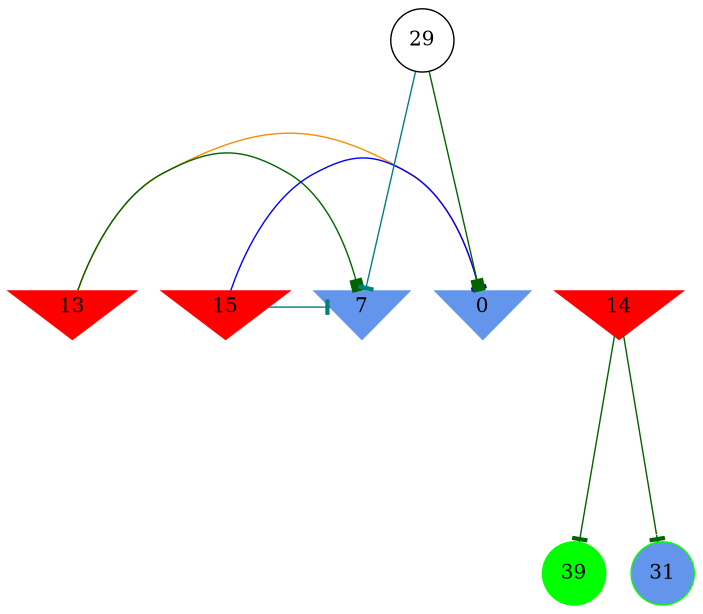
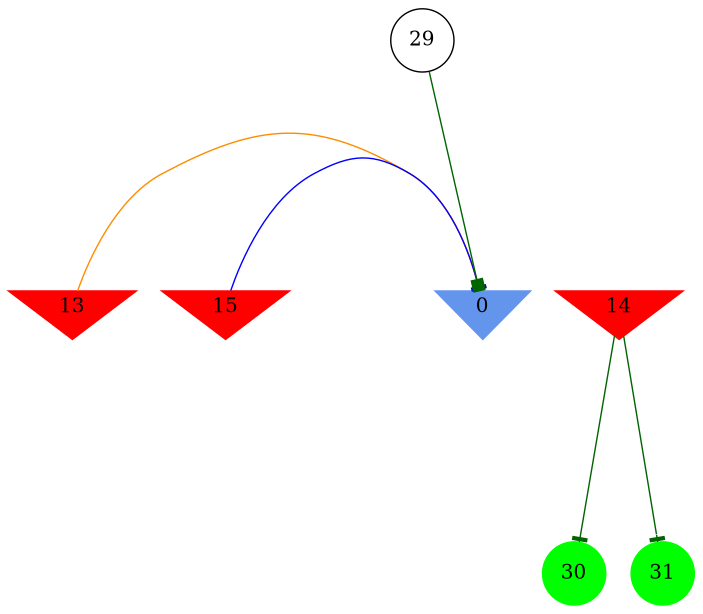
(362, 307) -> none
(574, 573) -> (574, 573)
(663, 573) -> (663, 573)
